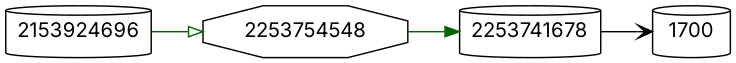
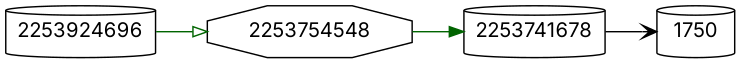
(78, 32) -> (81, 32)
(691, 32) -> (696, 32)
